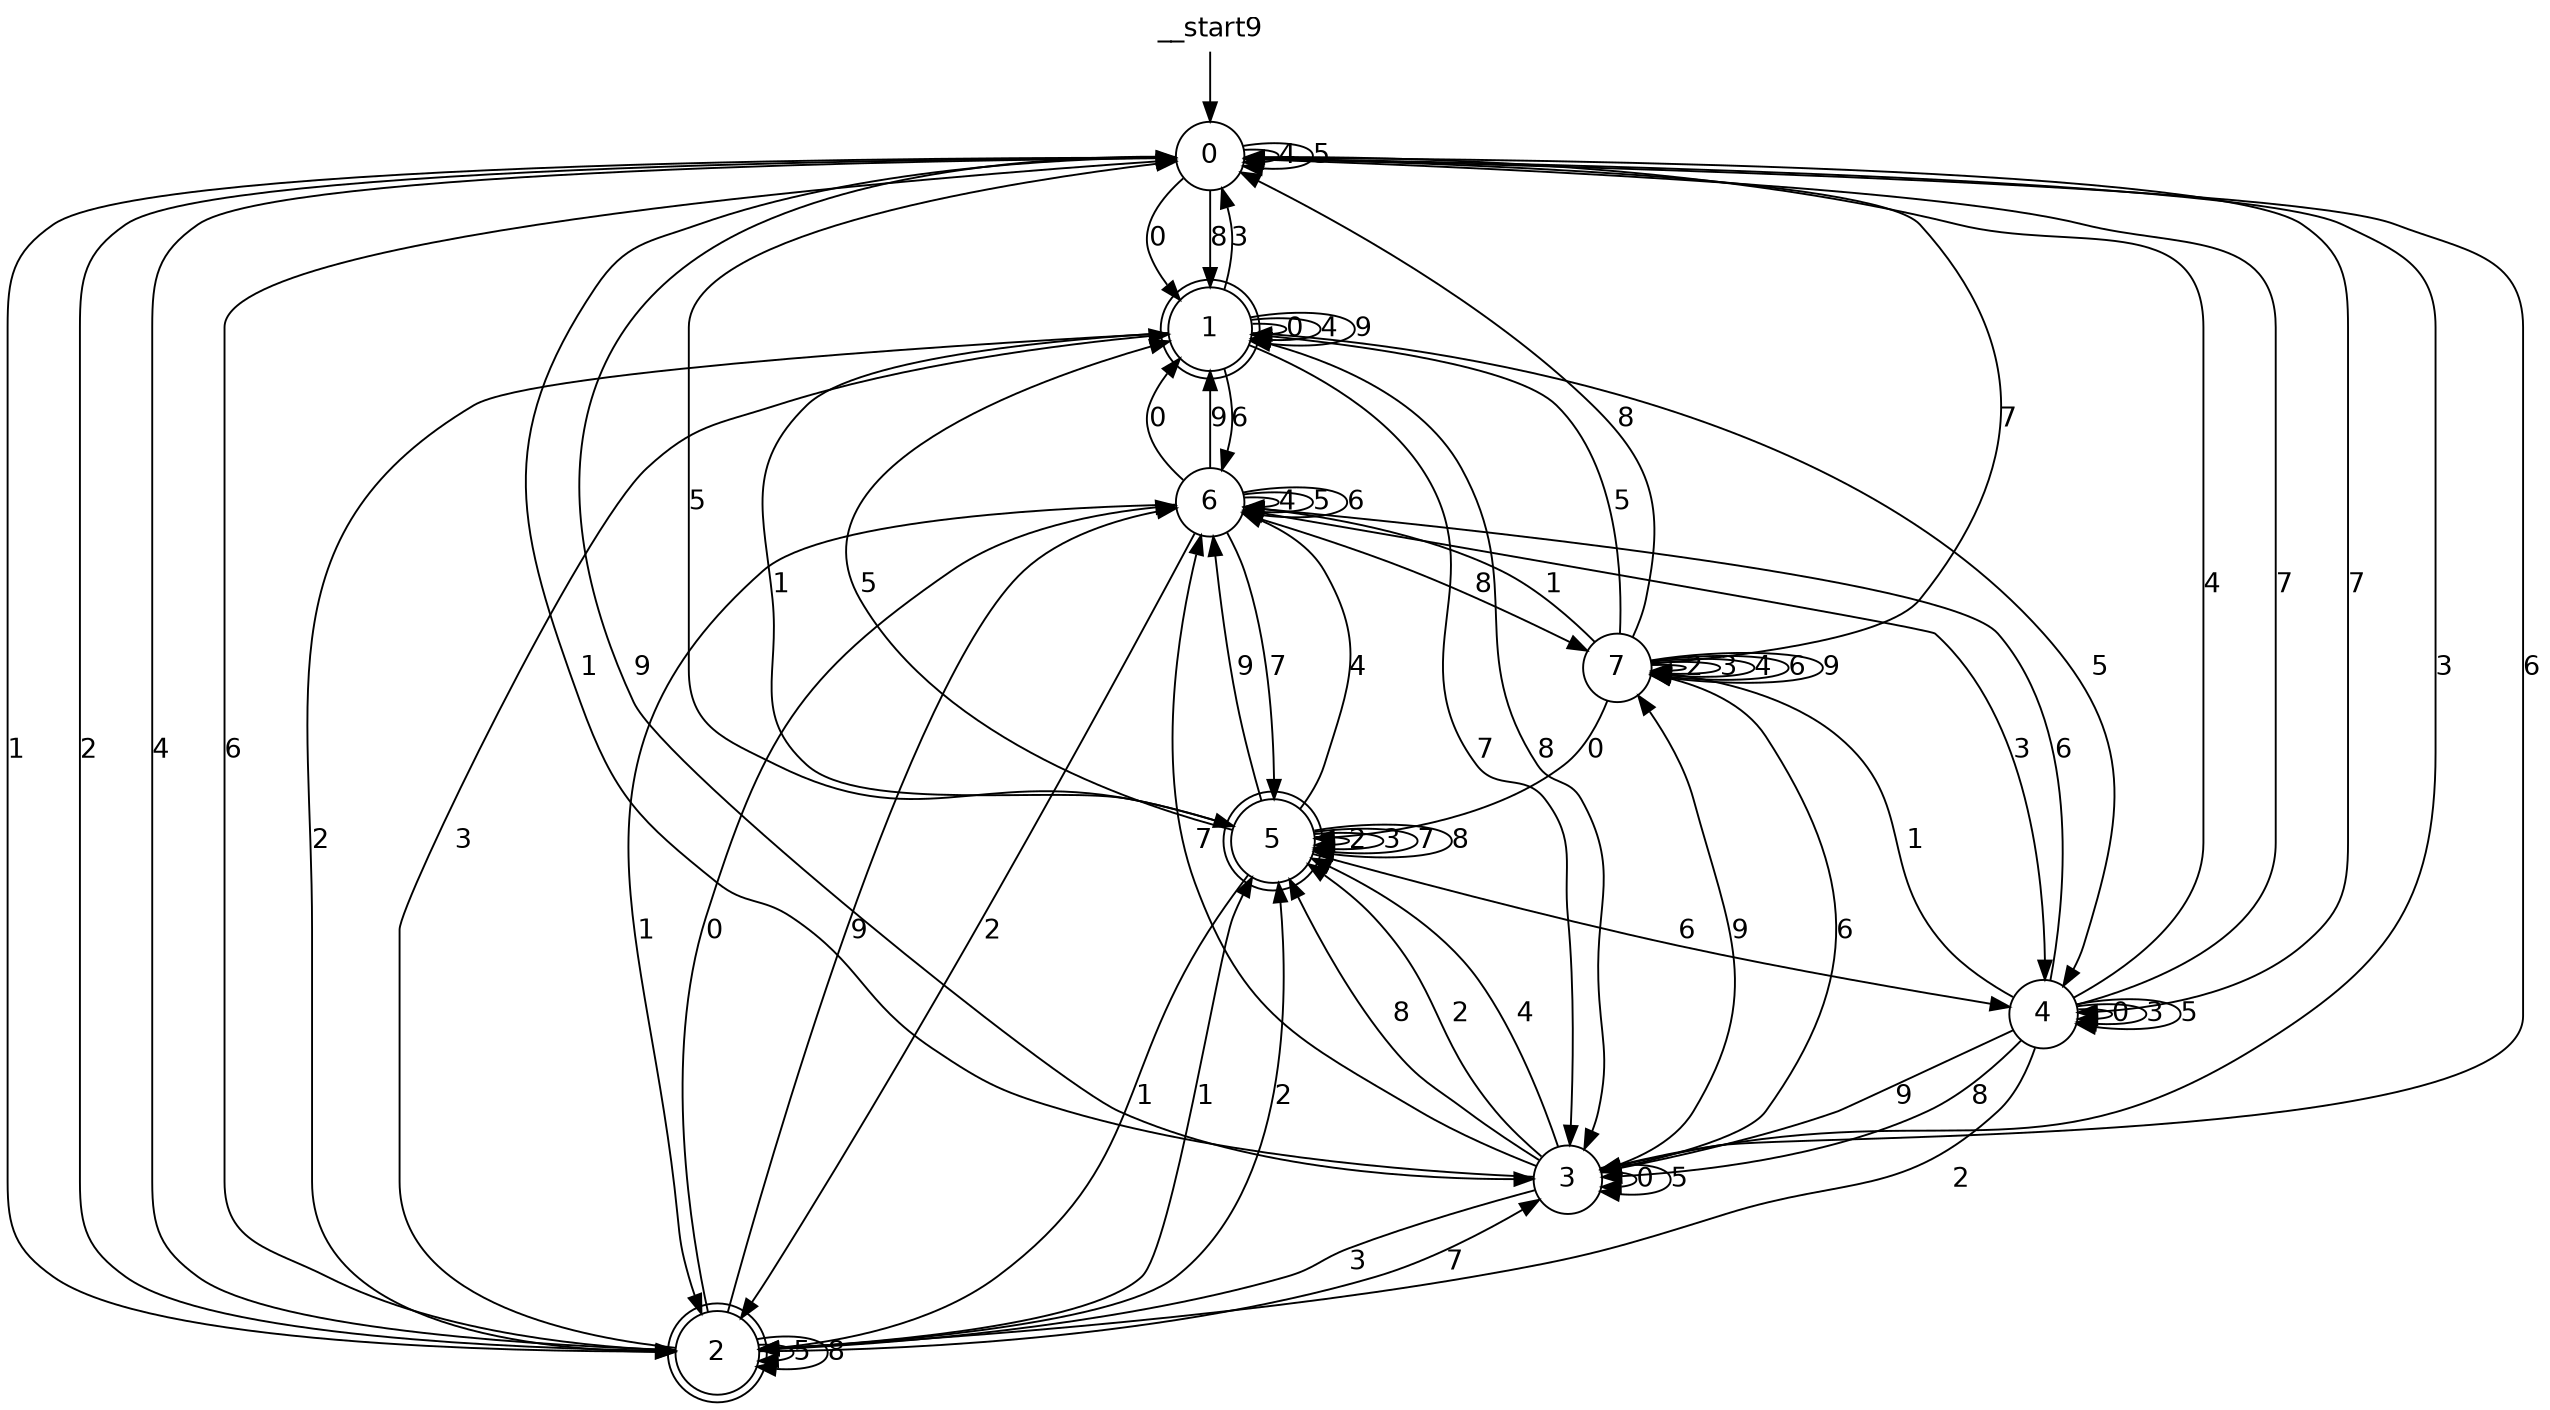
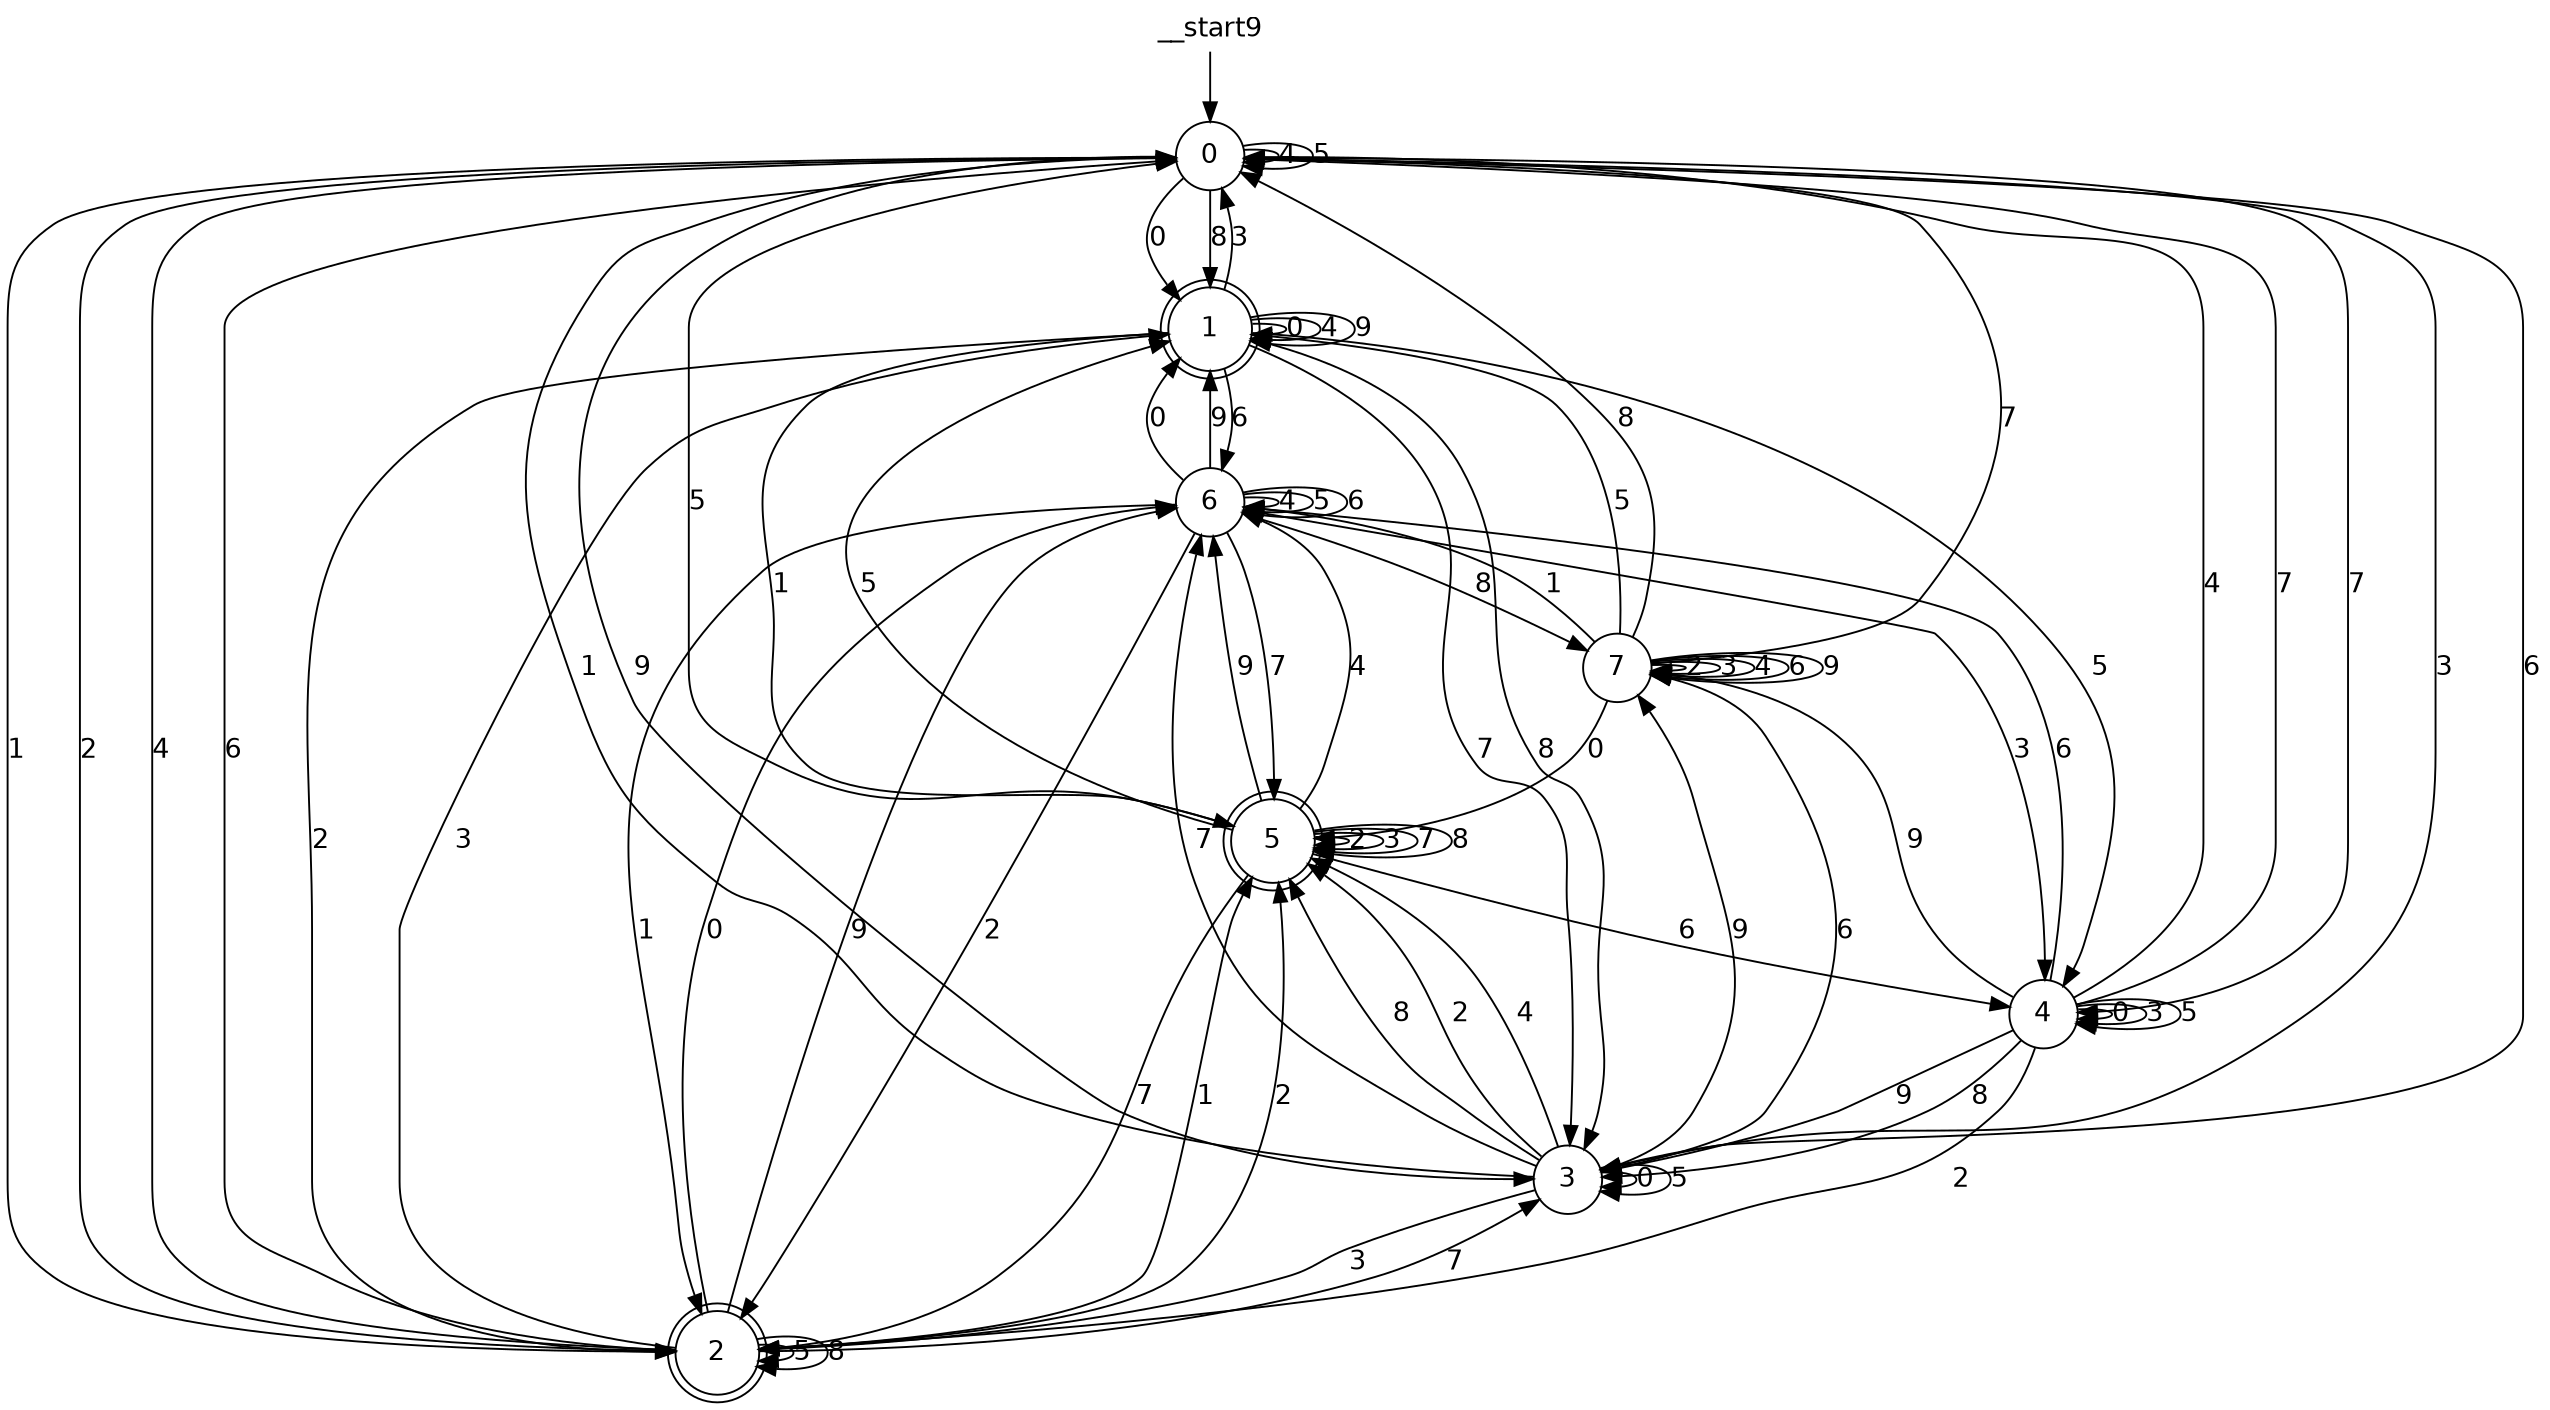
(1916, 841) -> (1916, 841)
(1145, 1097) -> (1145, 1097)
